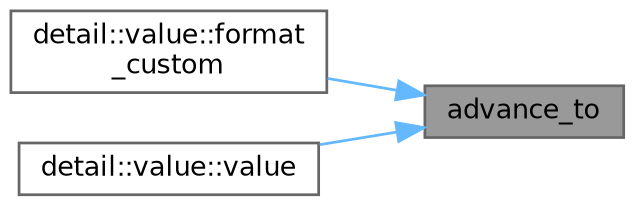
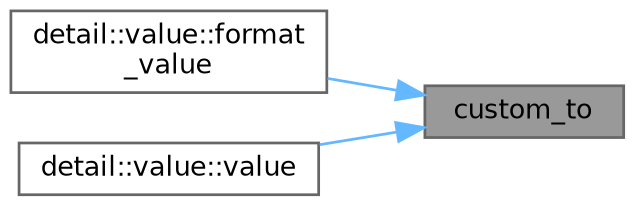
(169, 52) -> (169, 52)
(524, 112) -> (524, 112)
